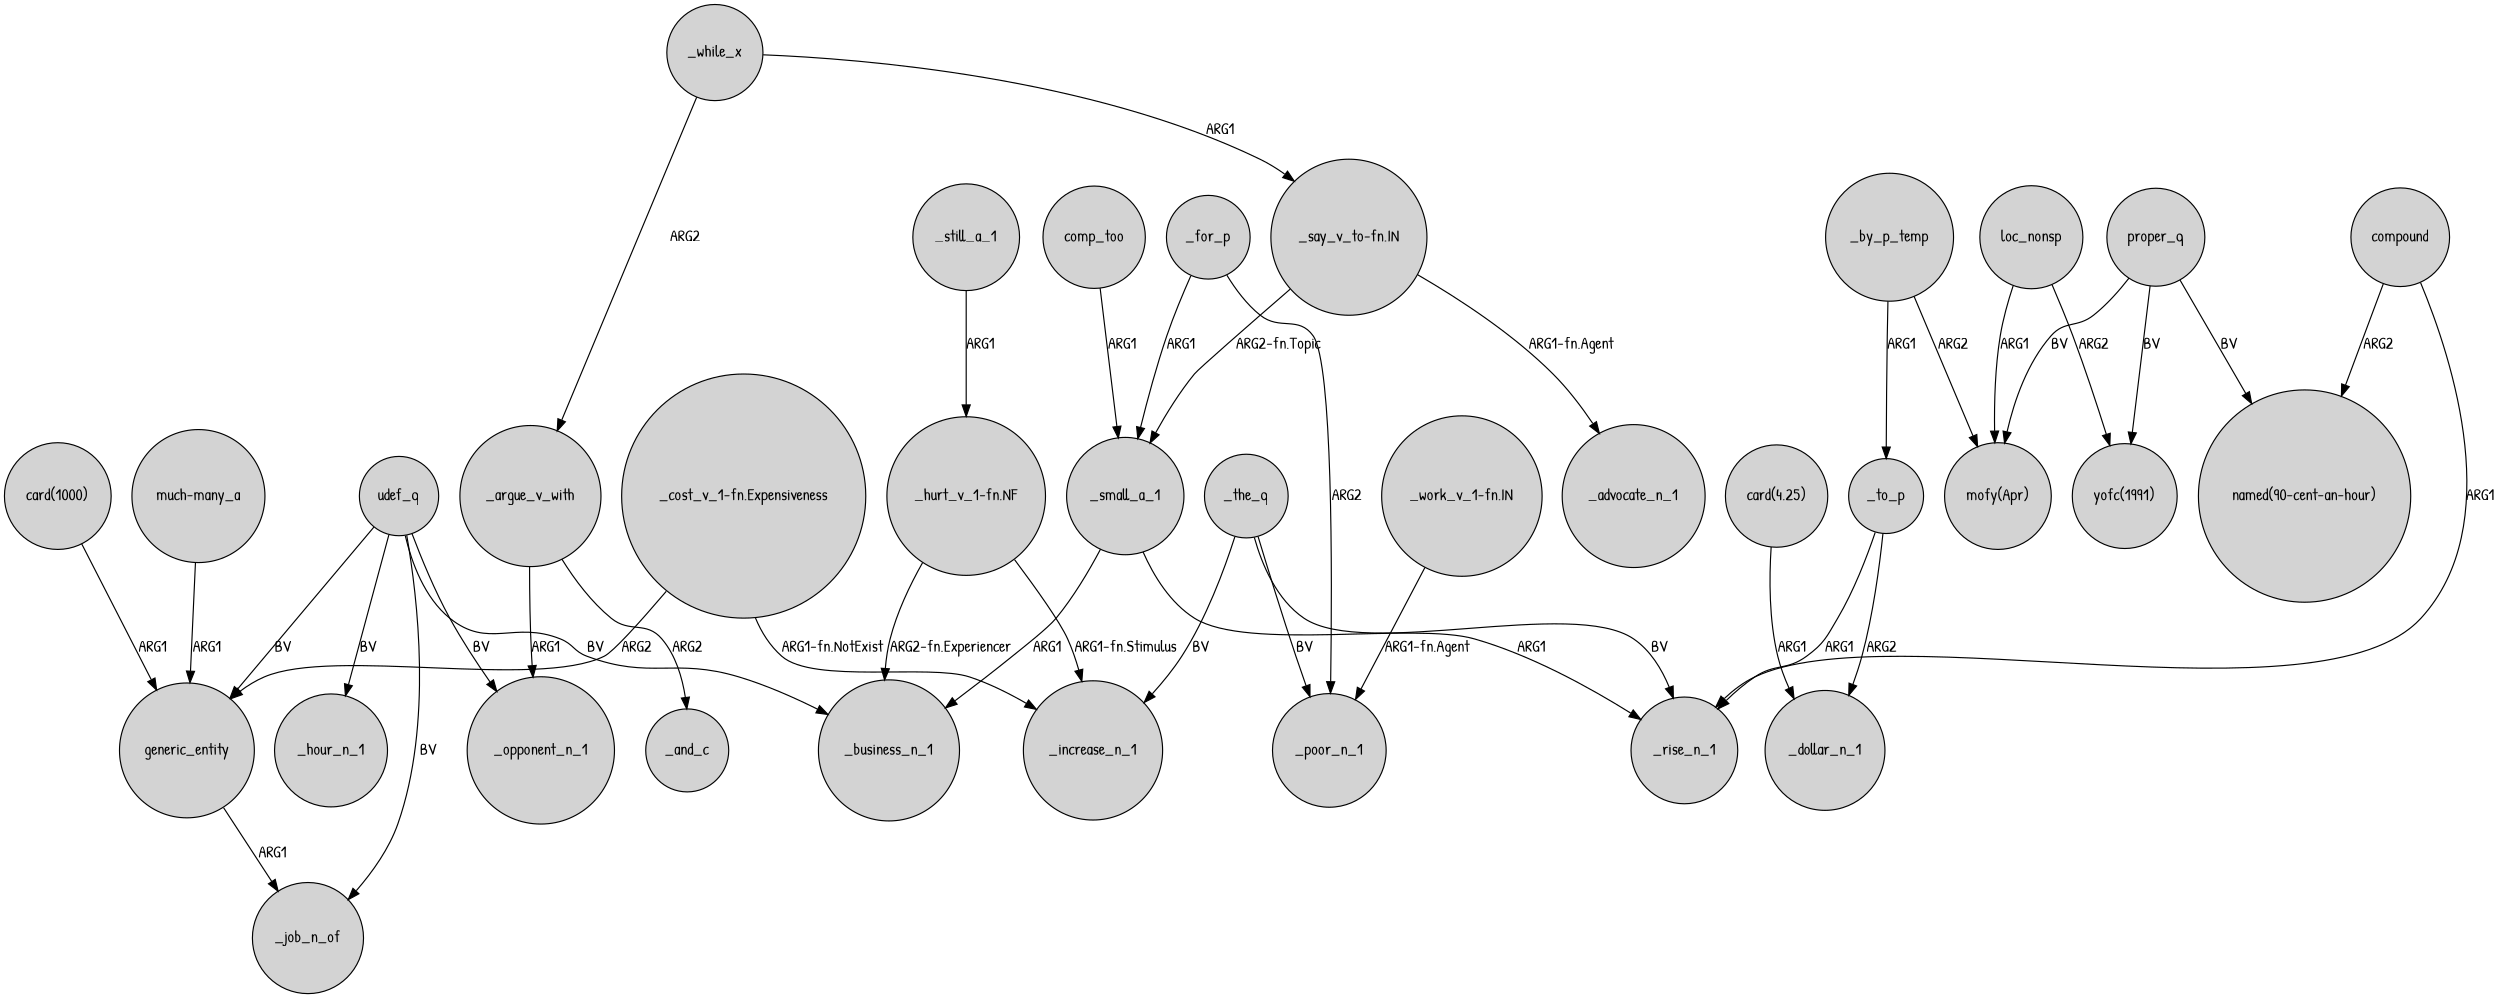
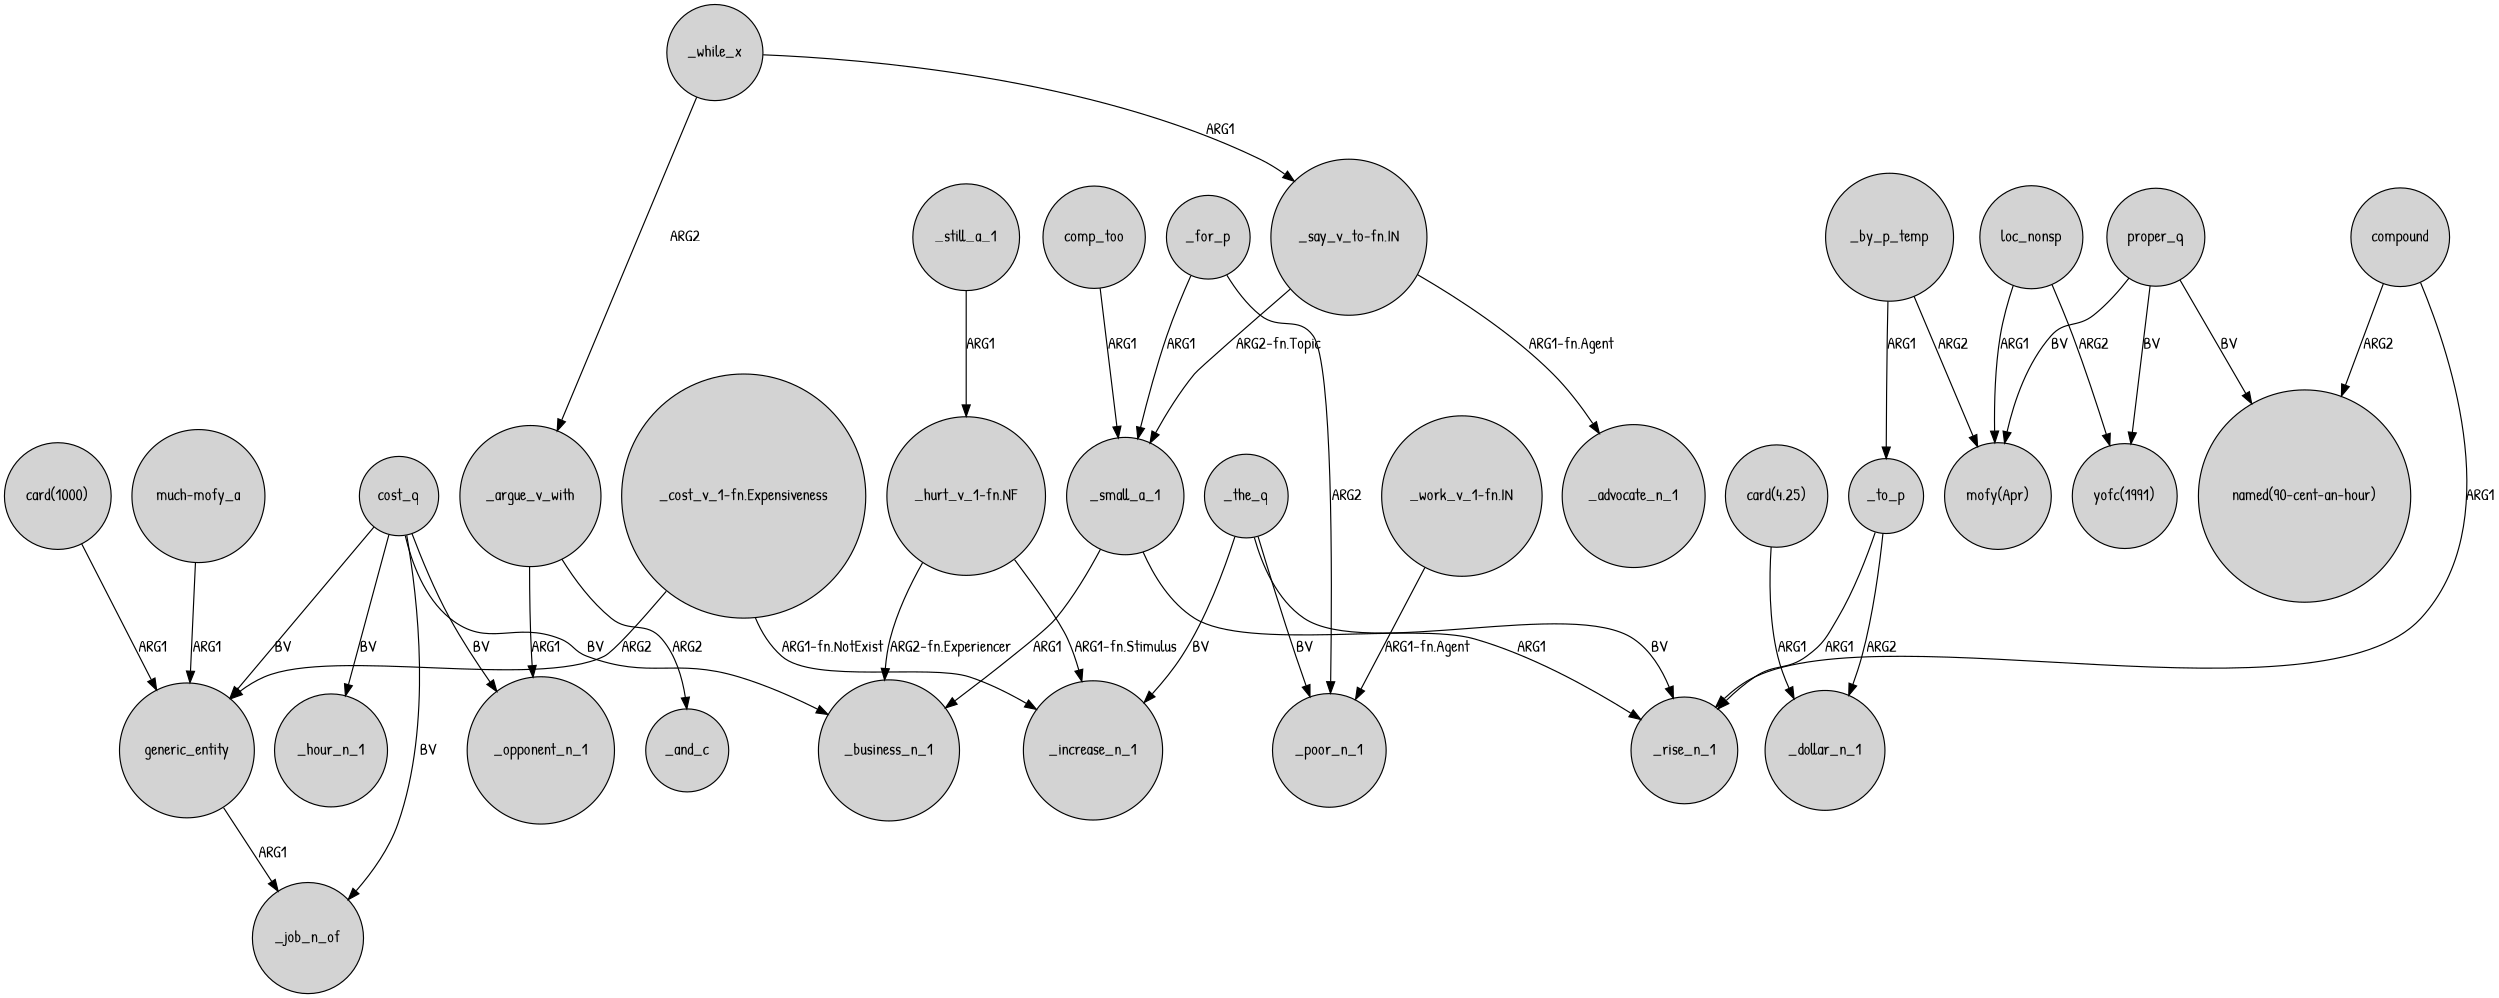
(198, 496) -> (198, 496)
(399, 496) -> (399, 496)
